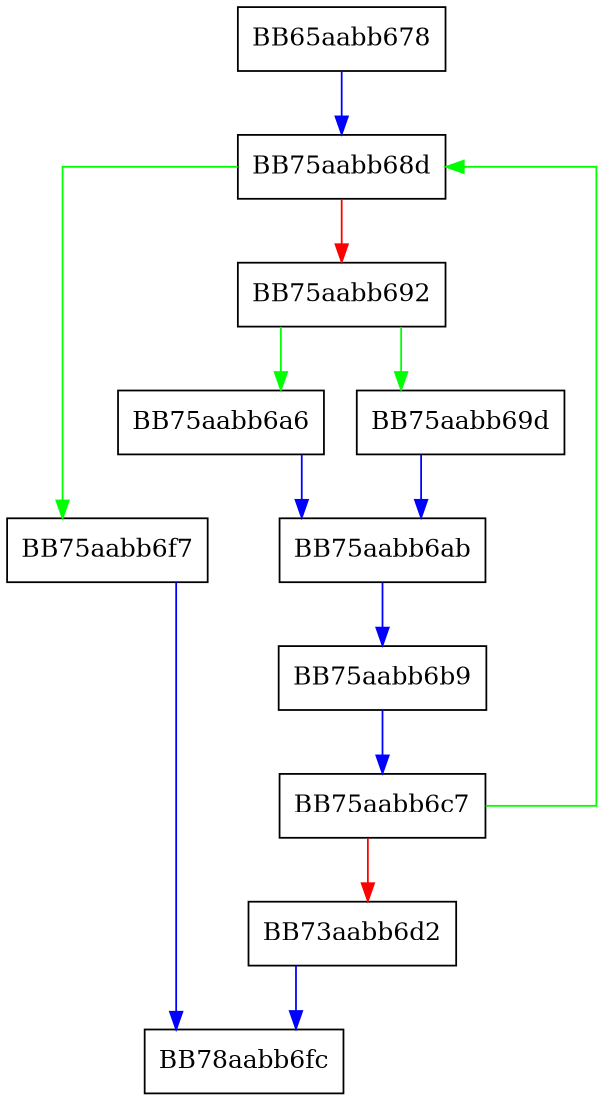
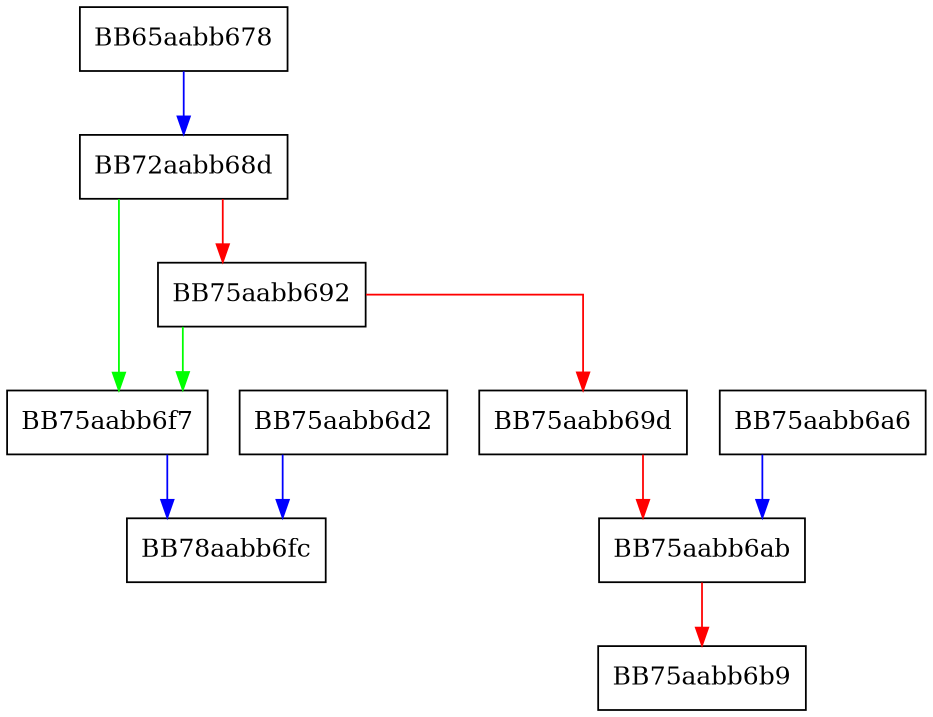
(342, 167) -> (184, 167)
(281, 349) -> (183, 349)
(401, 349) -> (514, 295)
(421, 477) -> (643, 477)
(383, 605) -> (702, 605)
(383, 806) -> none
(352, 934) -> (343, 422)
